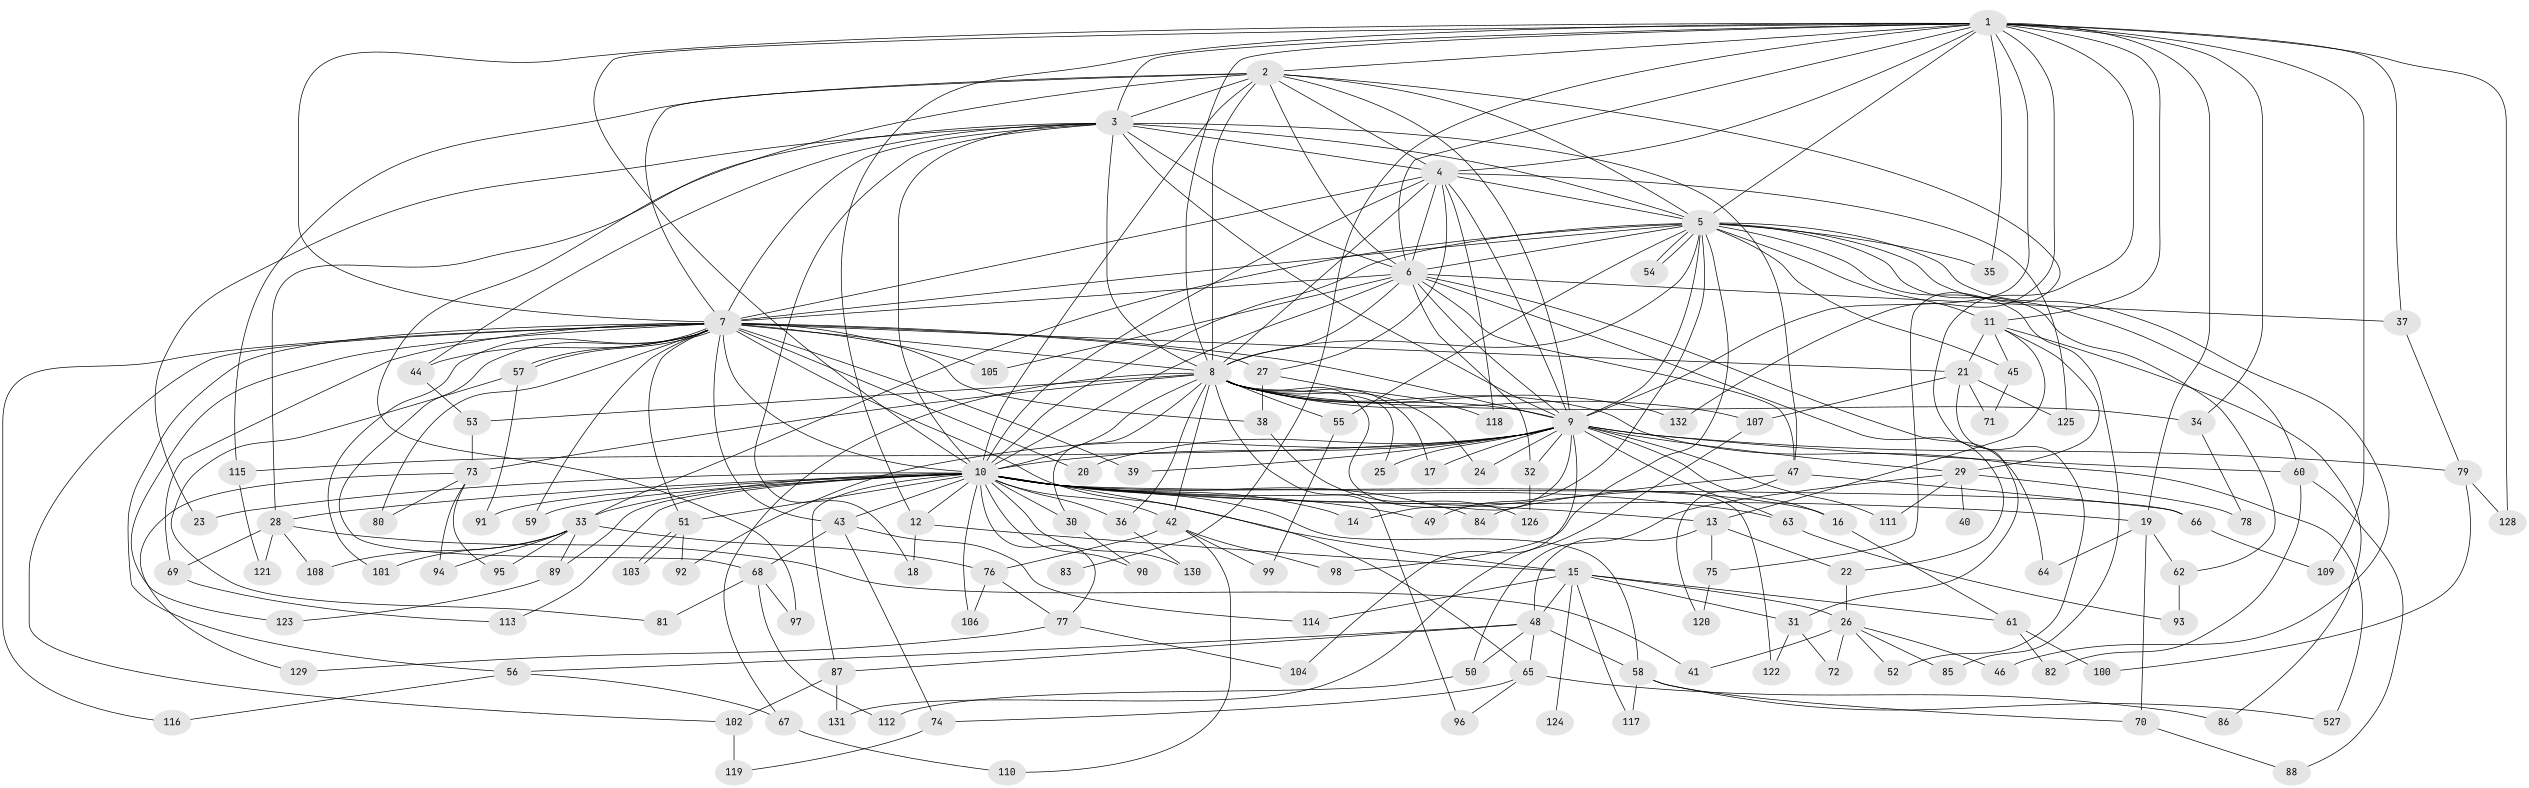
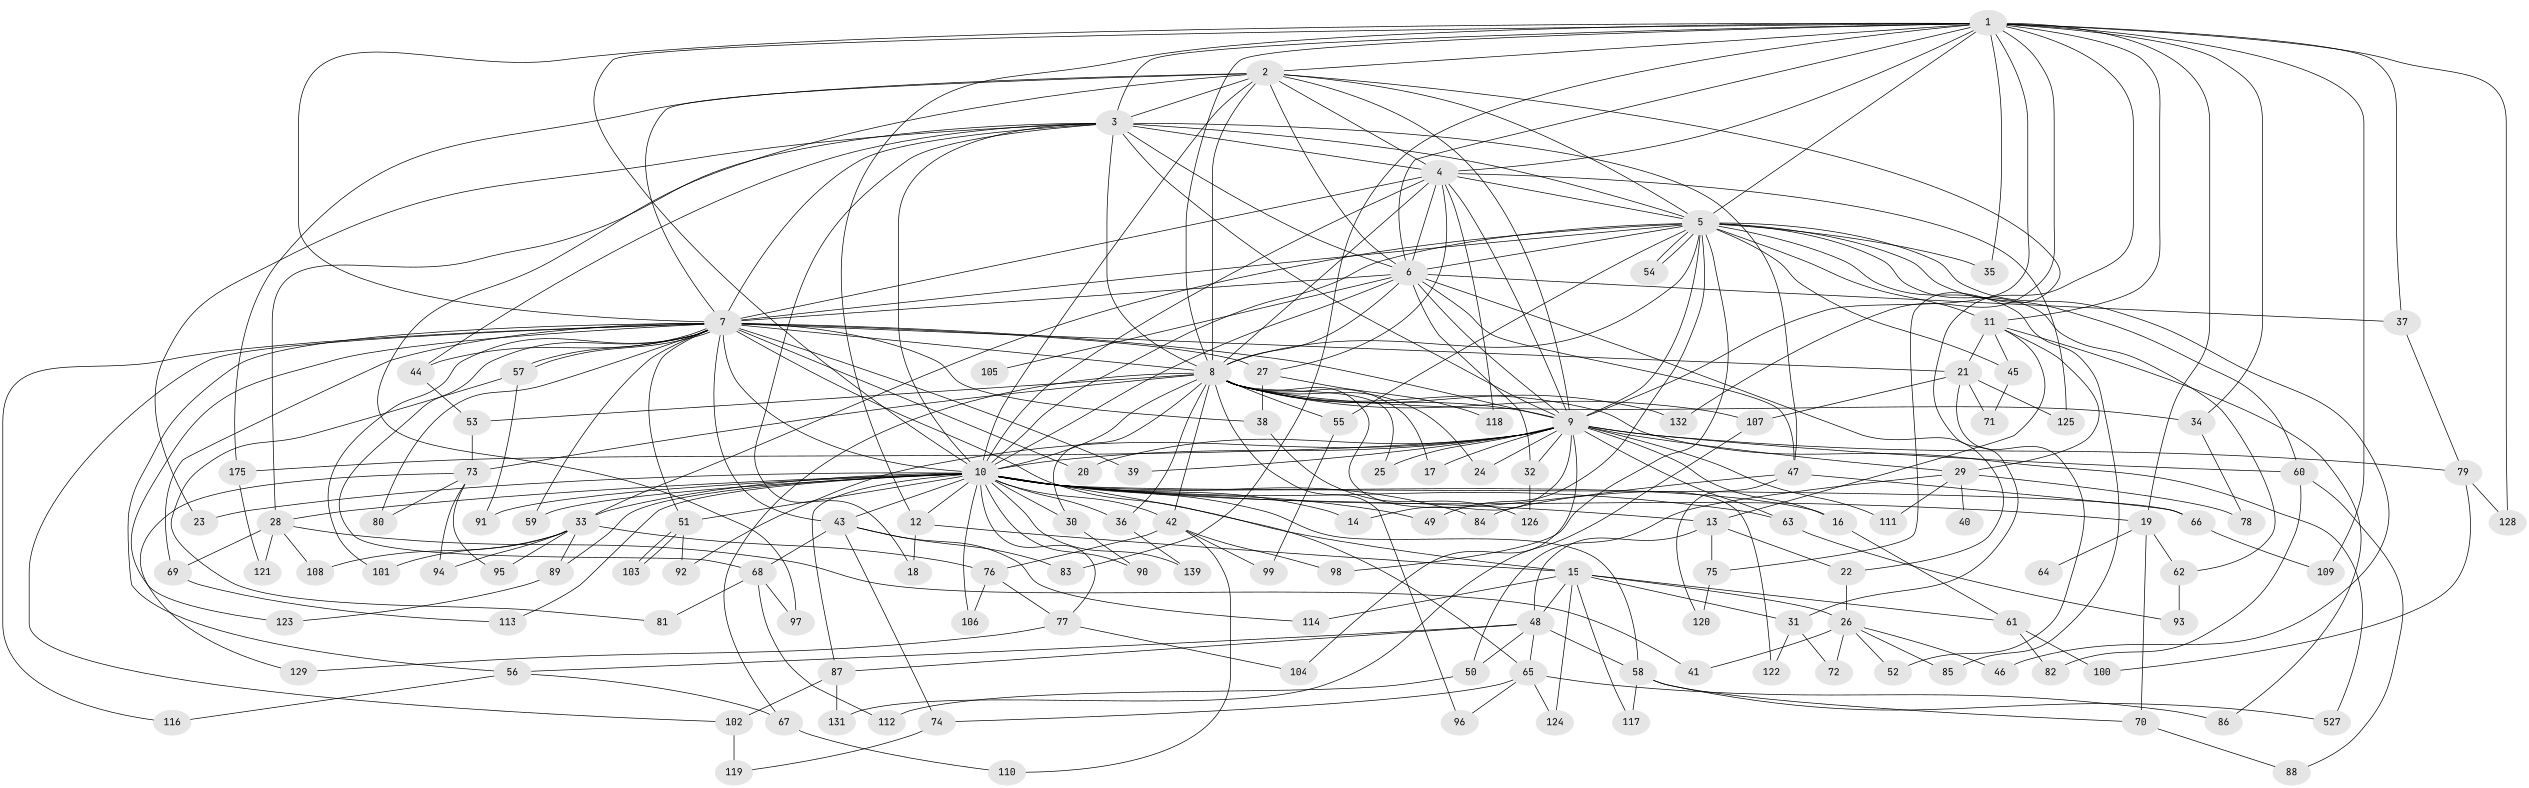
(859, 339) -> none
(1769, 383) -> none
(238, 473) -> (238, 473)
none -> (954, 545)
(1192, 573) -> (1192, 573)
none -> (1542, 698)
